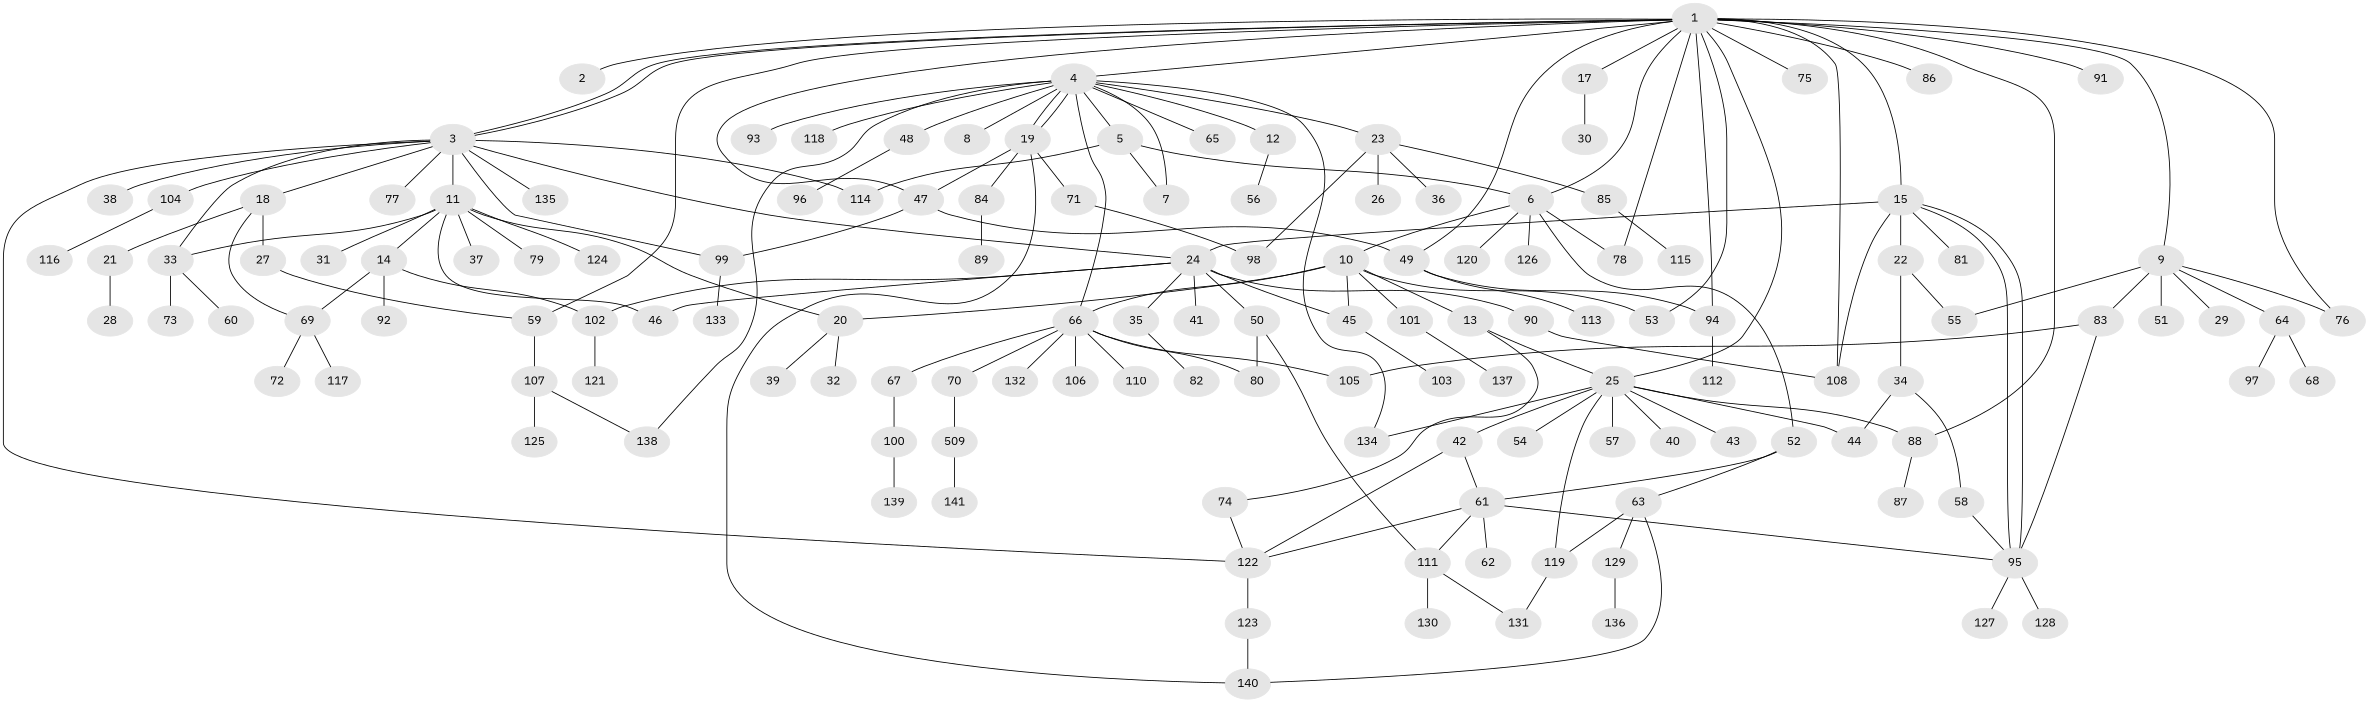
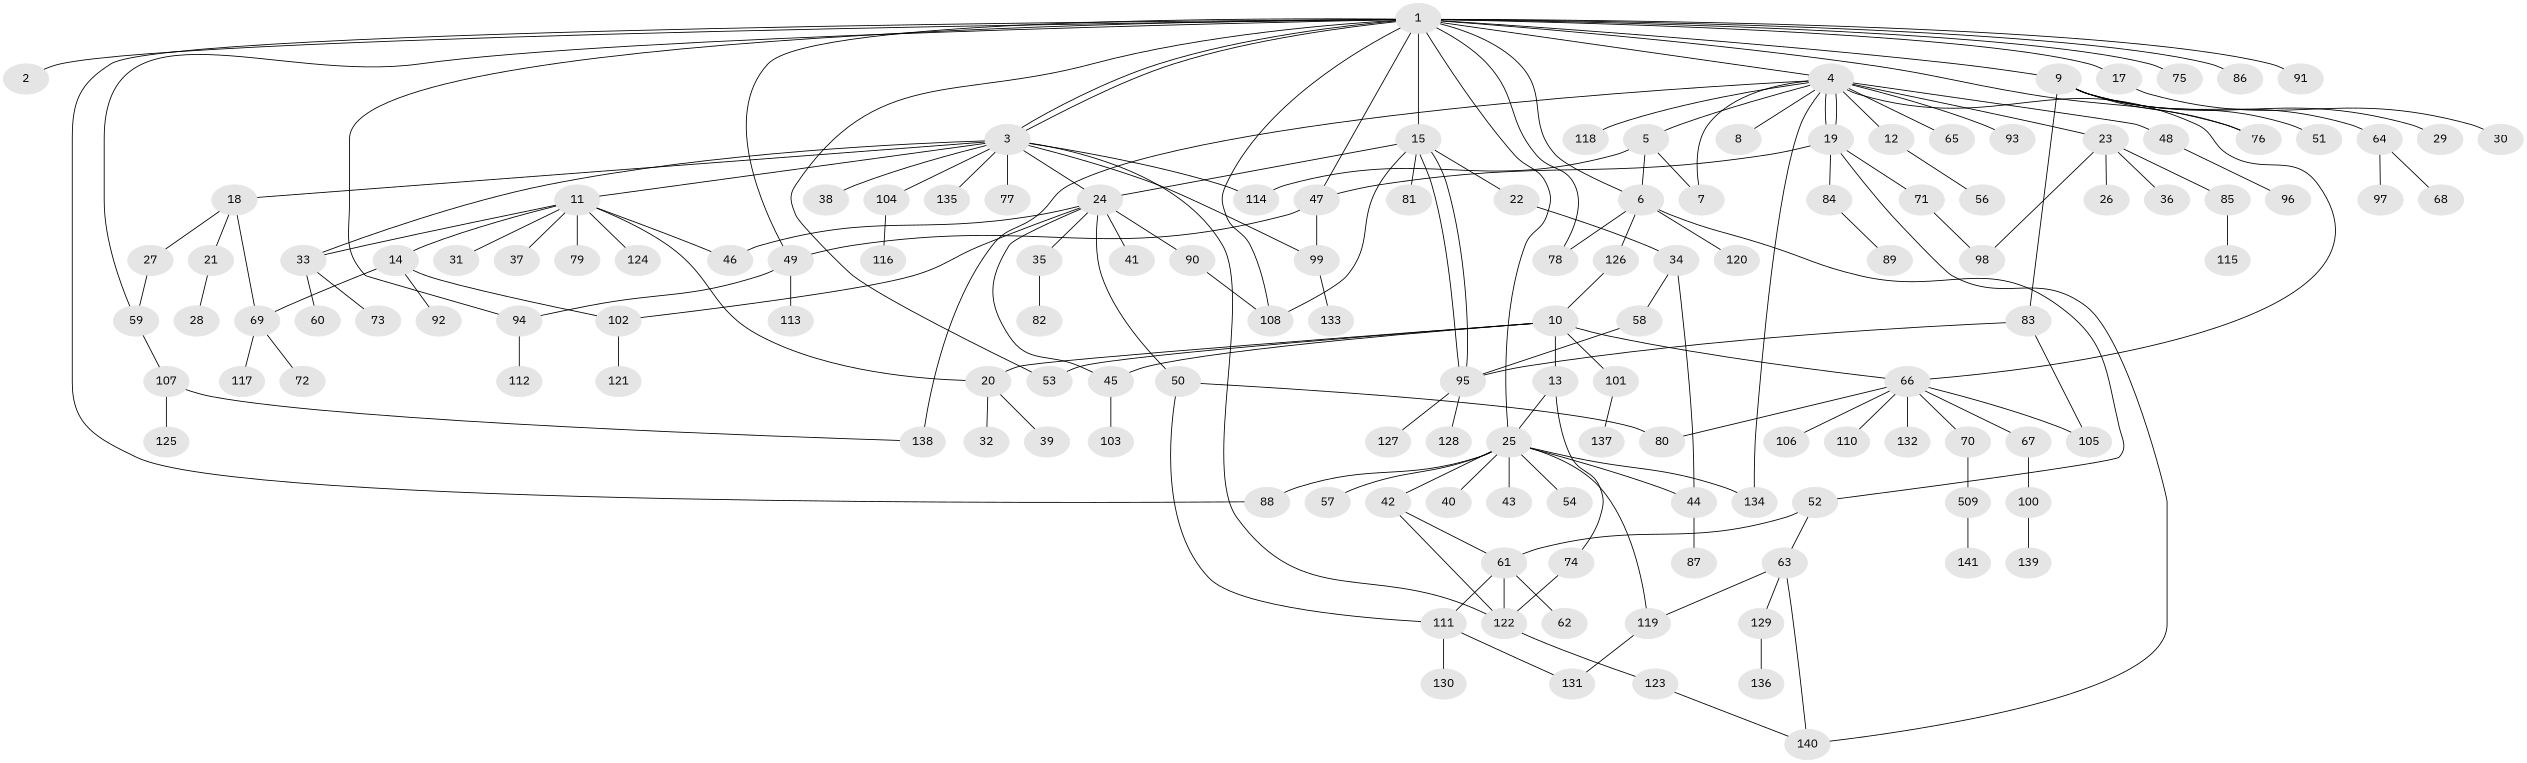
(1447, 222) -> (1586, 291)
(1954, 321) -> none
(1908, 472) -> (1694, 528)
(1749, 533) -> none
